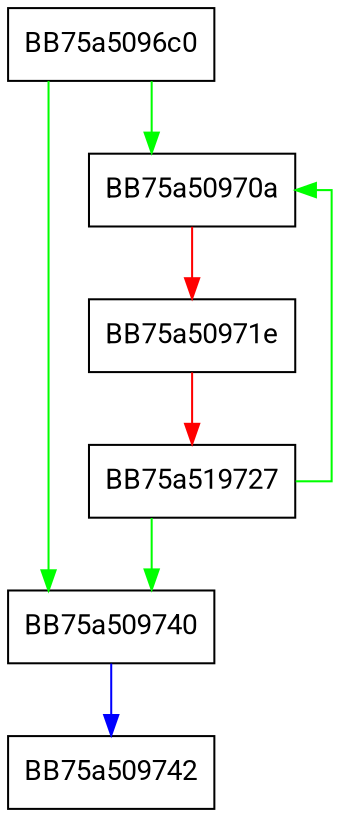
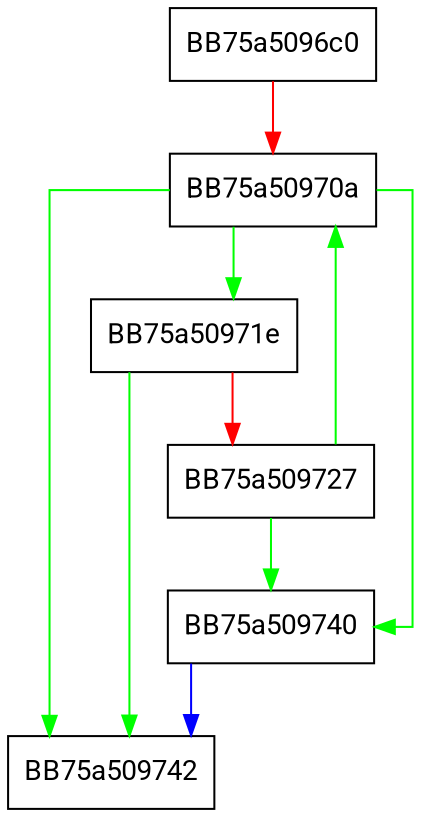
(152, 107) -> (273, 107)
(192, 253) -> (234, 253)
(49, 326) -> (413, 399)
none -> (50, 393)
(192, 481) -> (271, 481)
none -> (129, 544)
